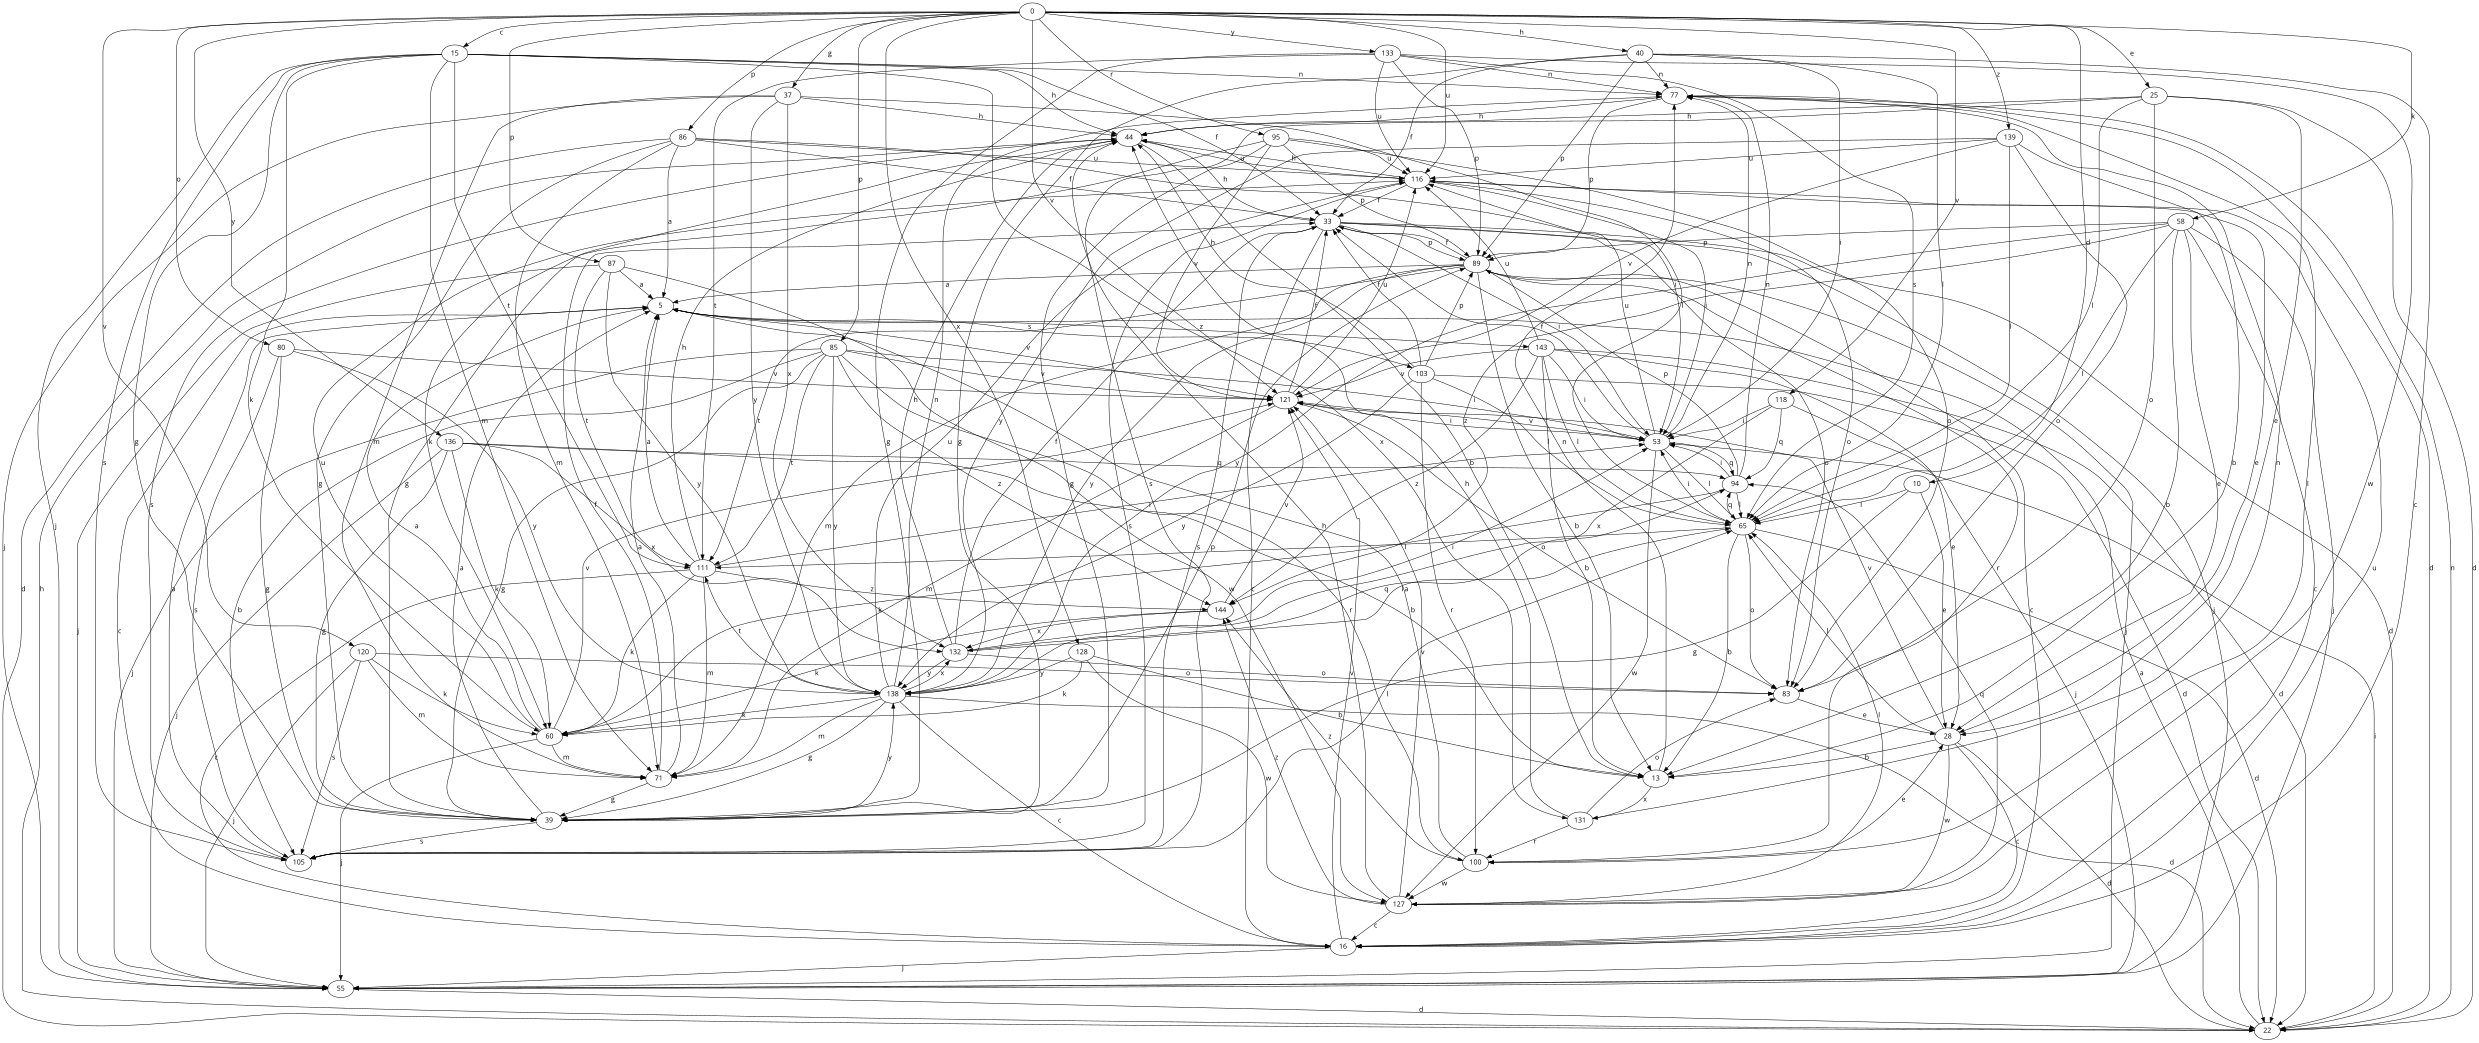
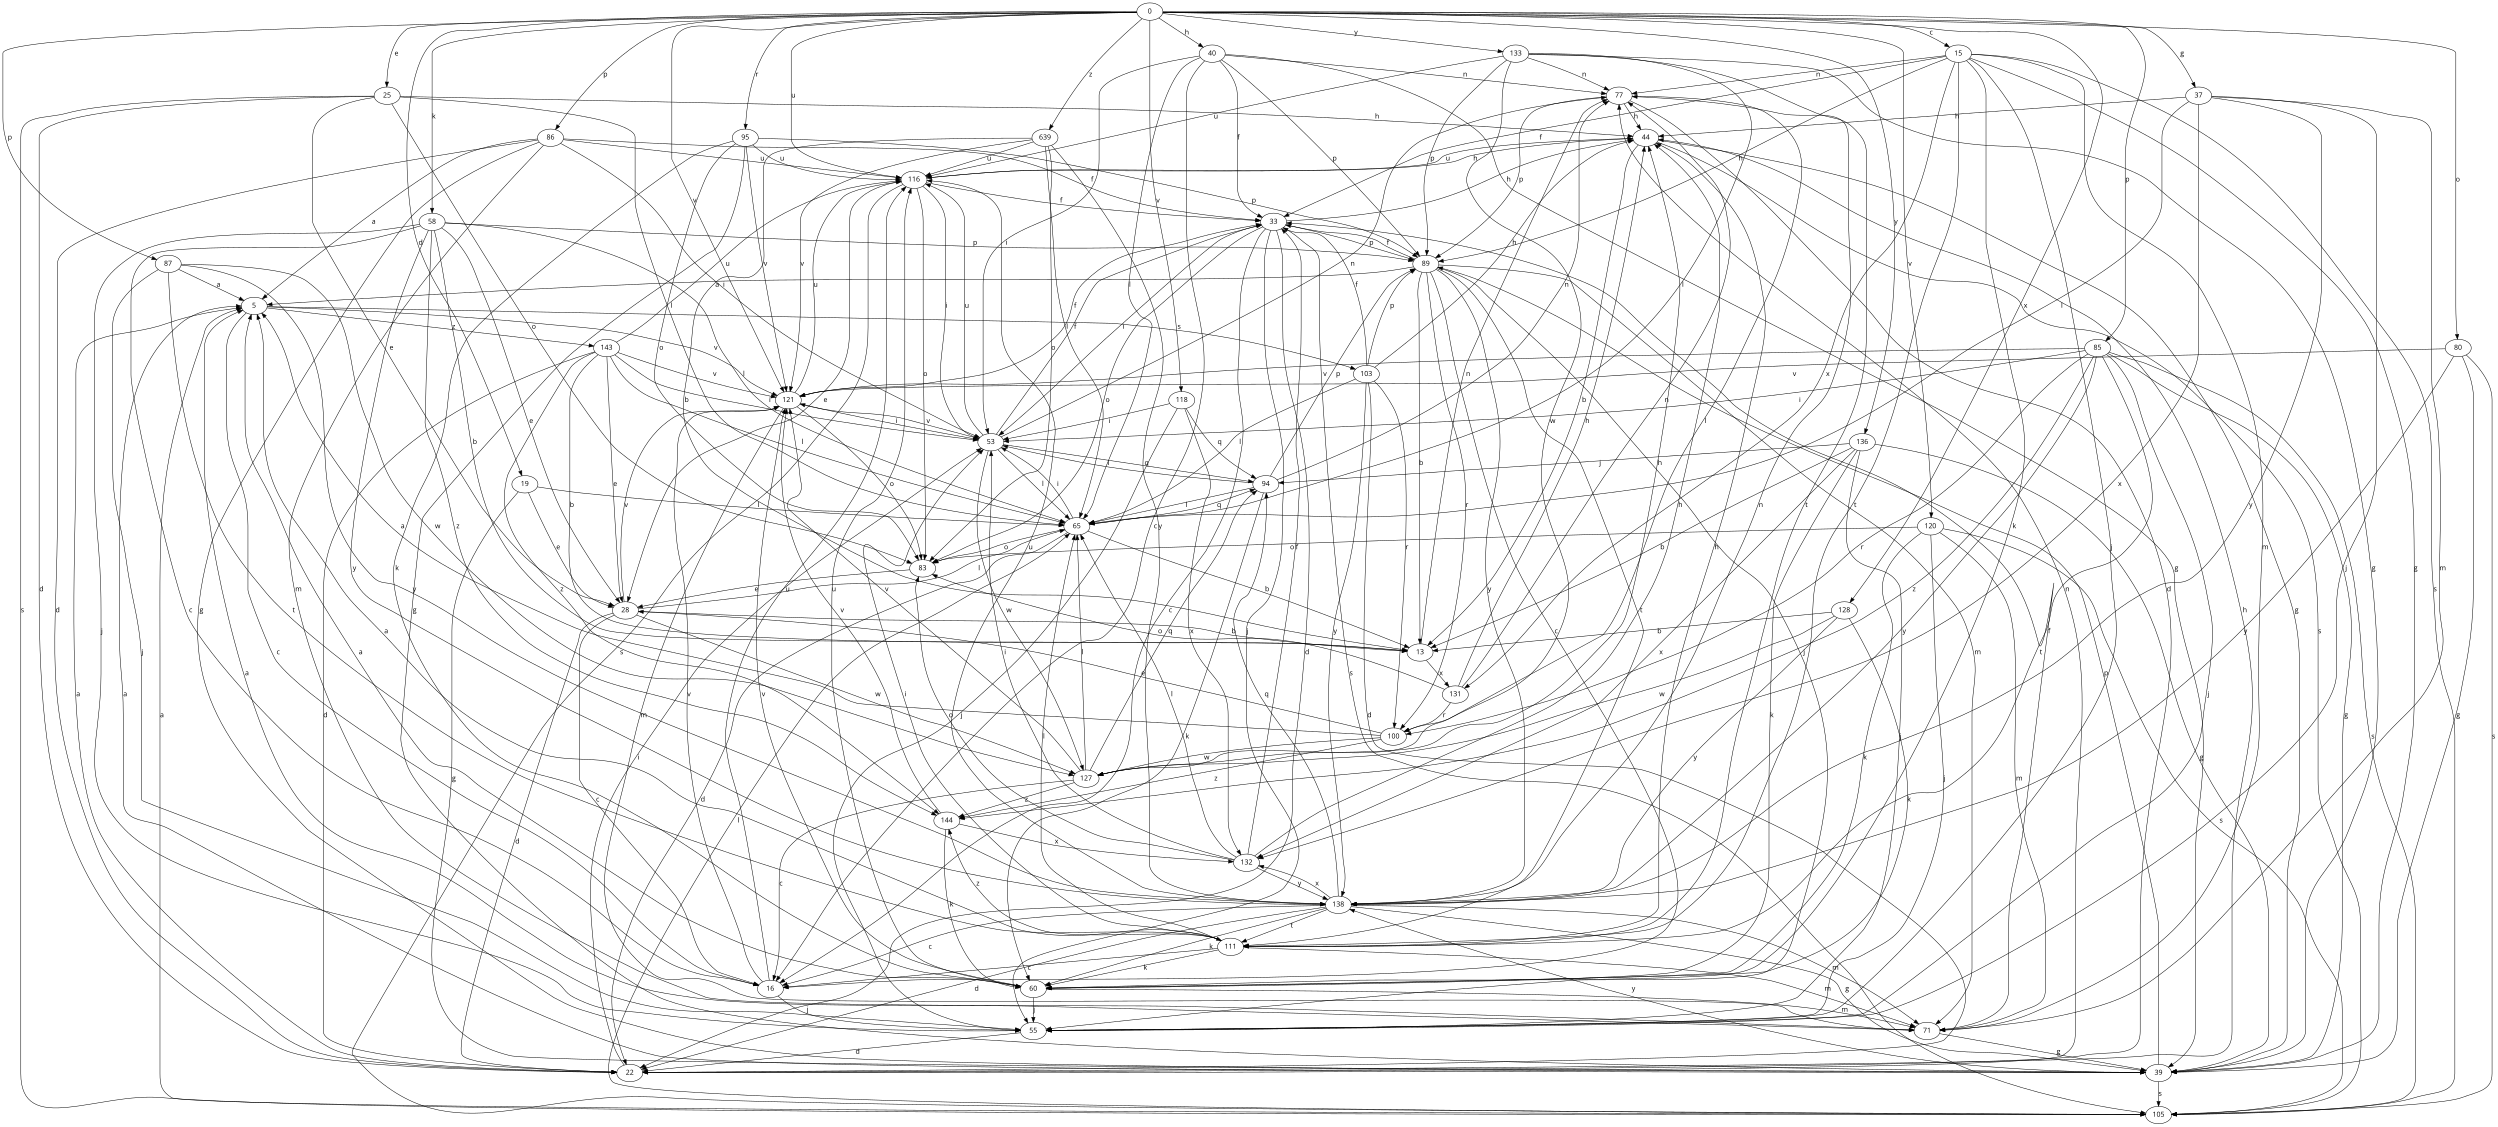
(799, 63) -> (1689, 180)
(2010, 138) -> (1045, 138)
(1915, 285) -> (1683, 285)
(1220, 463) -> (1600, 463)
(1917, 484) -> (525, 484)
(1225, 551) -> (1041, 797)
(240, 610) -> (2373, 737)
